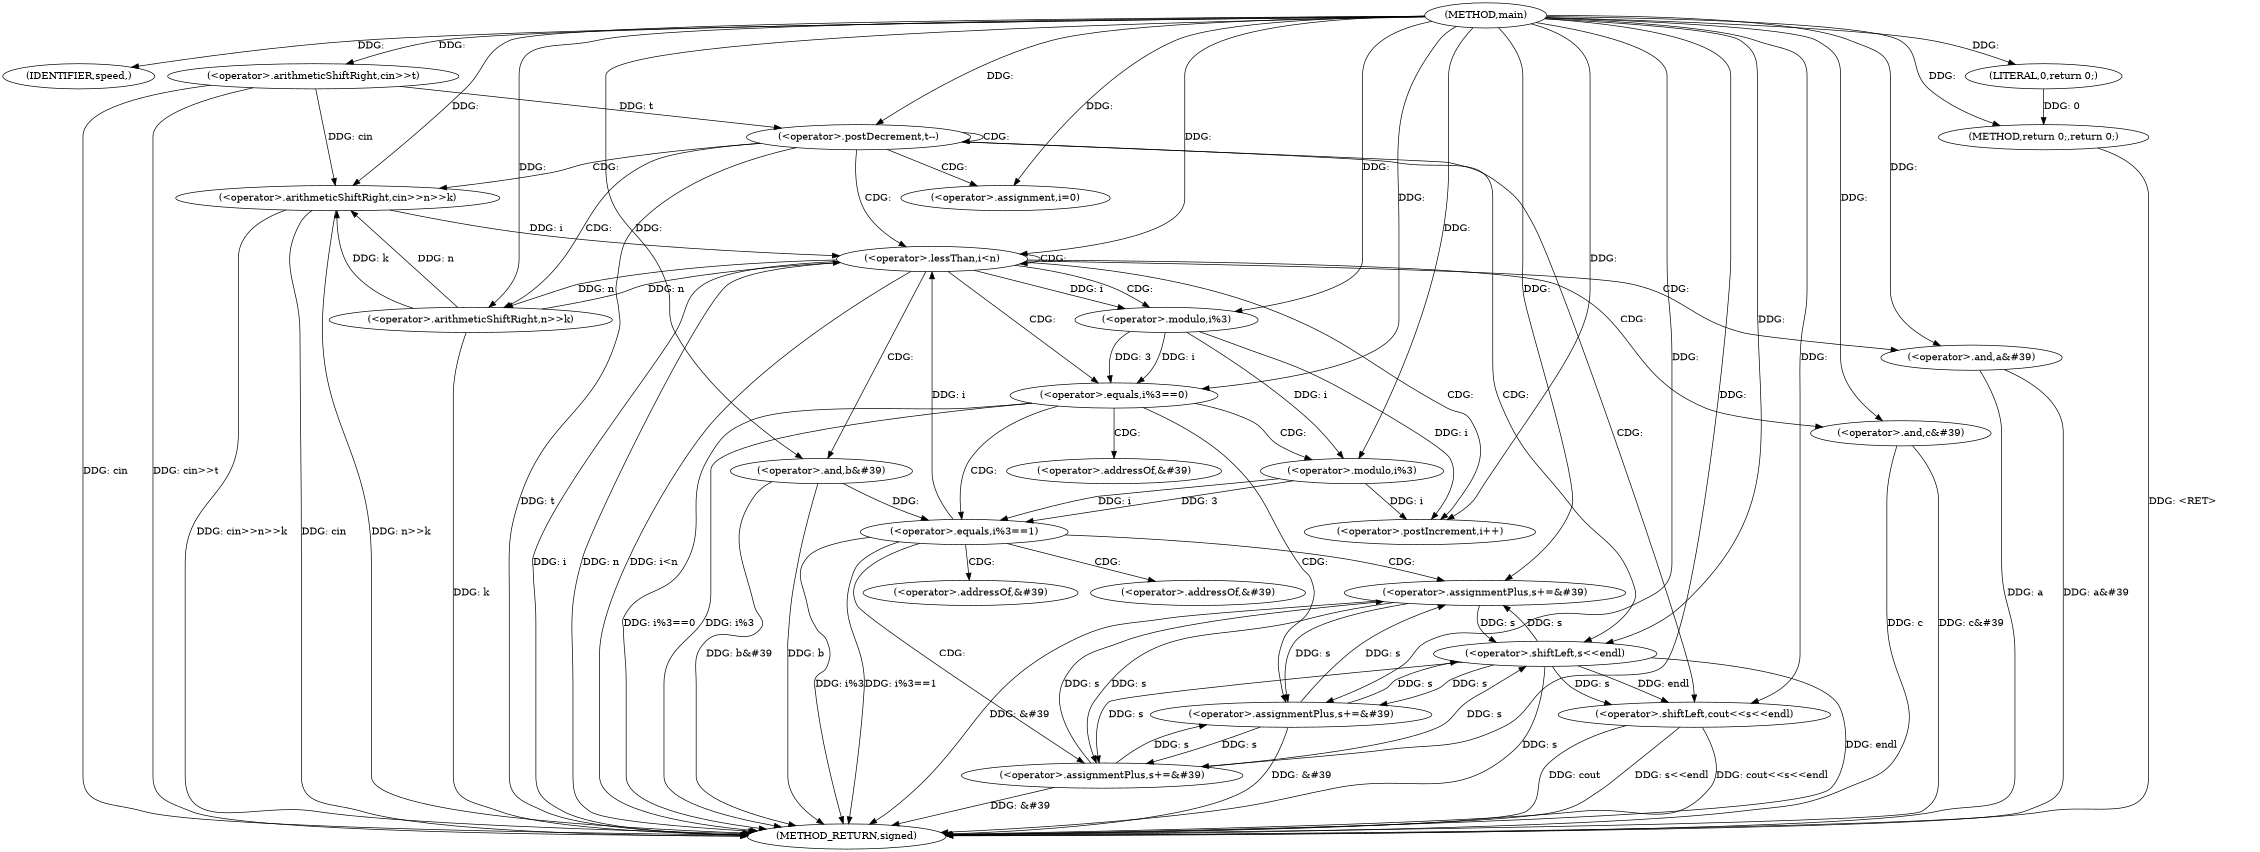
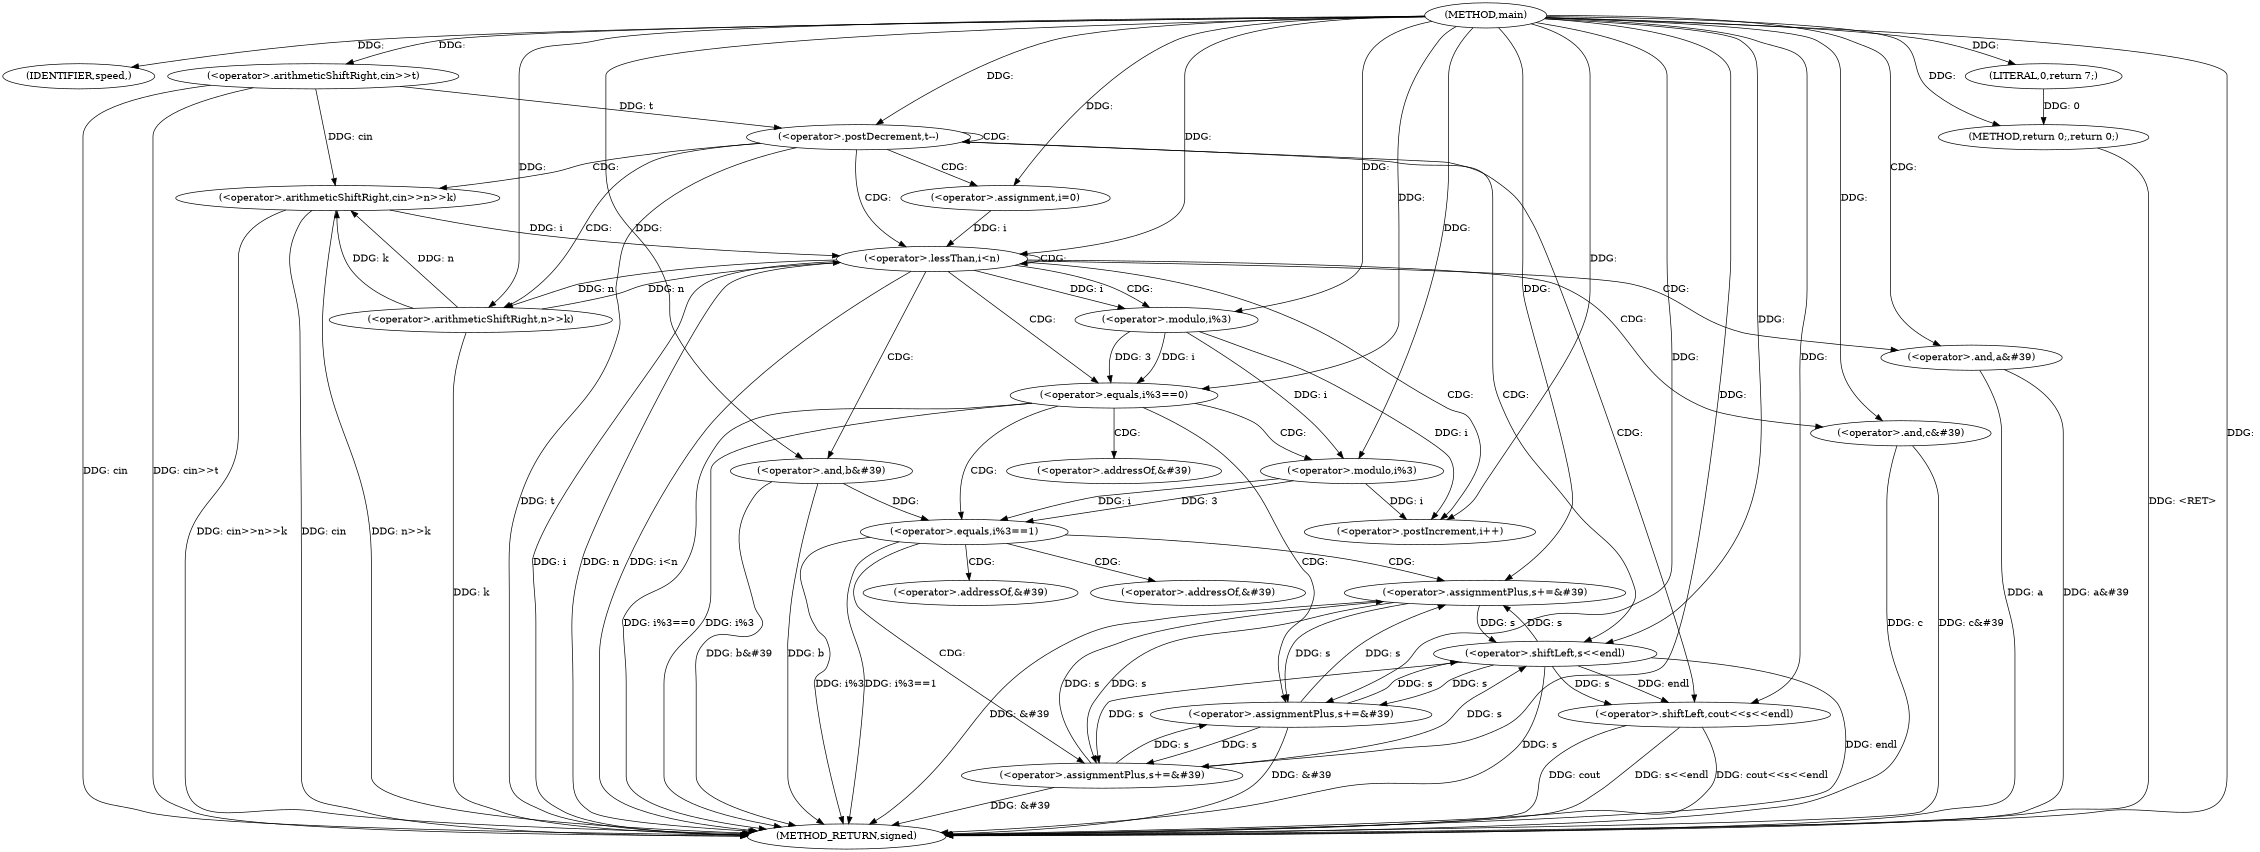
(863, 23) -> (2227, 731)
(2044, 76) -> (2044, 76)
(1905, 168) -> (1905, 168)
(932, 402) -> (972, 226)
